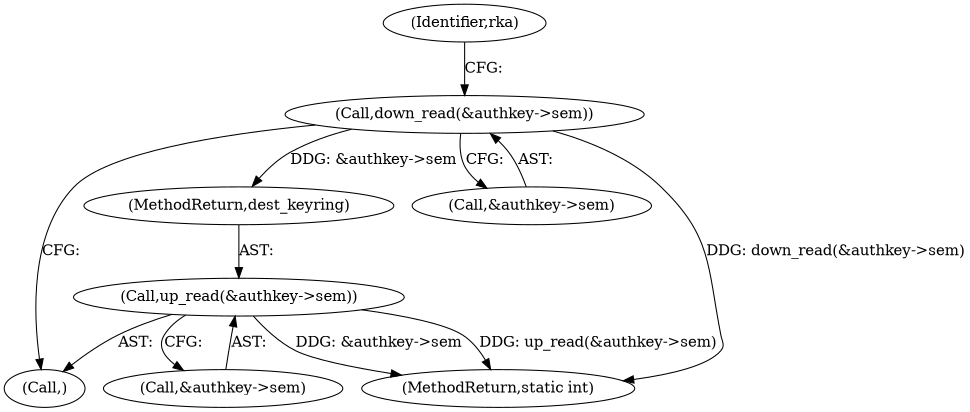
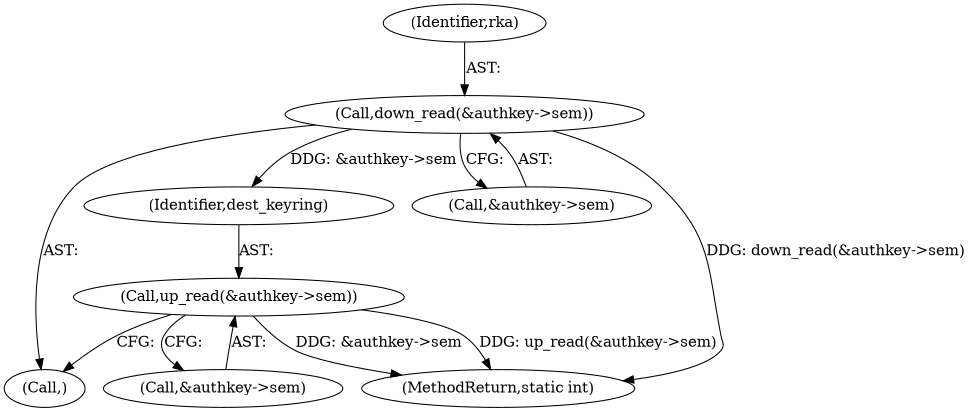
(486, 69) -> (486, 69)
(239, 206) -> (239, 206)
(64, 251) -> (64, 251)
(138, 343) -> (138, 343)
